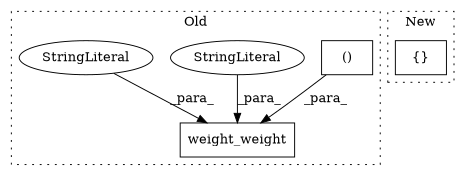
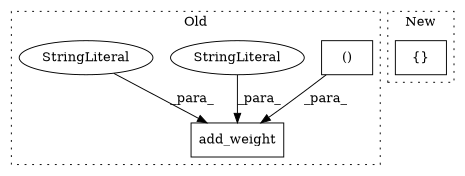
(237, 140) -> (237, 140)
